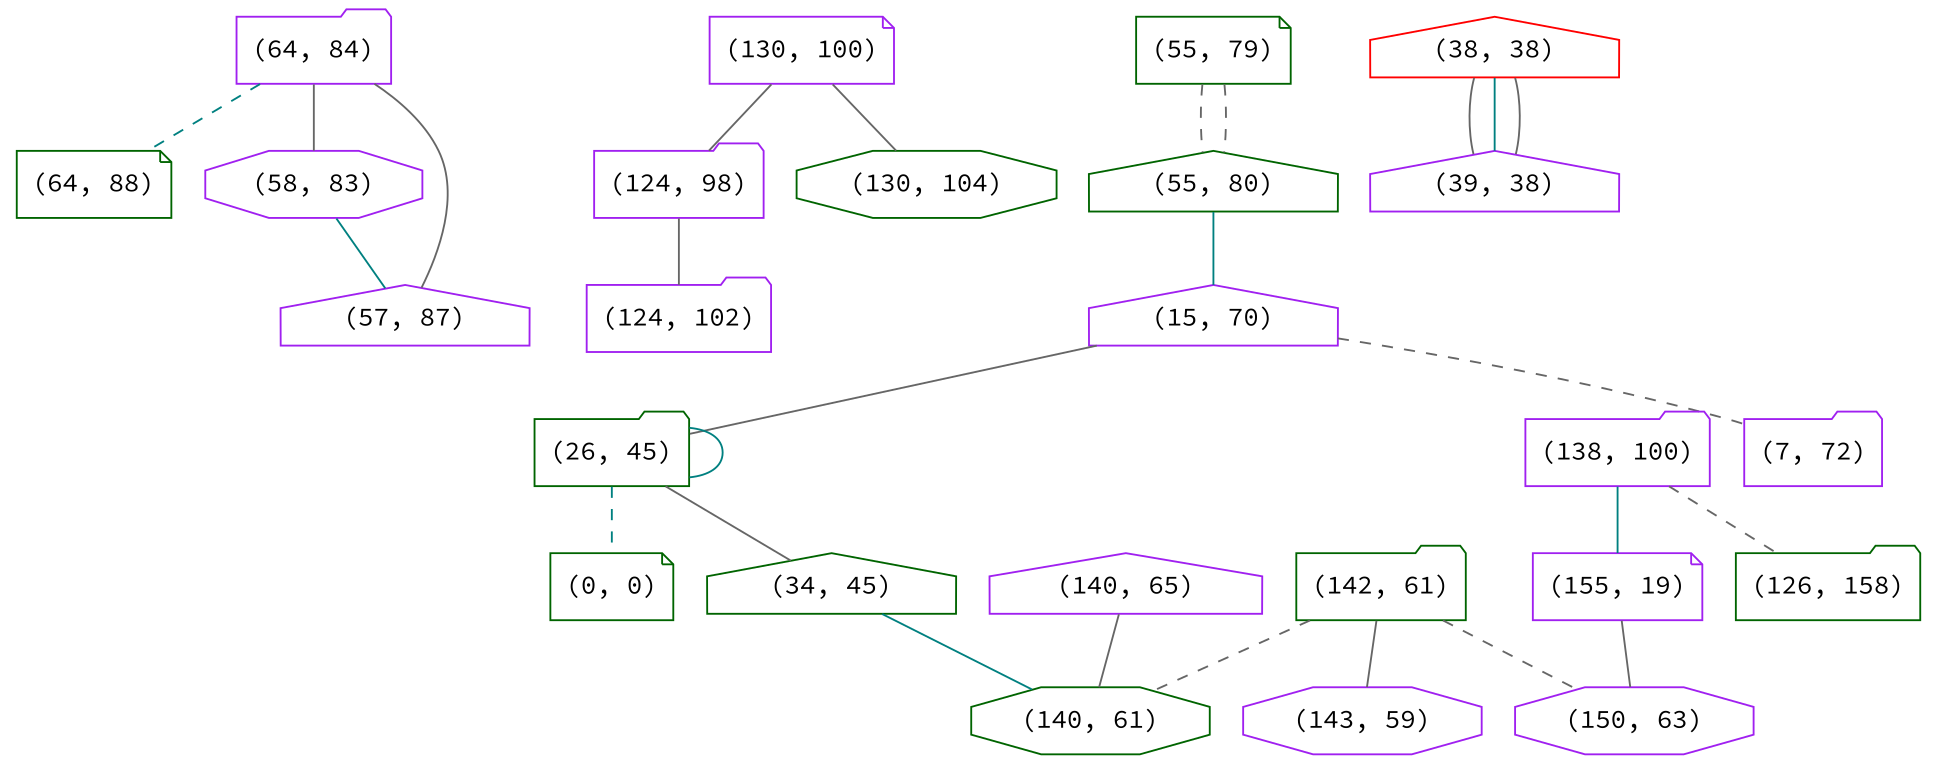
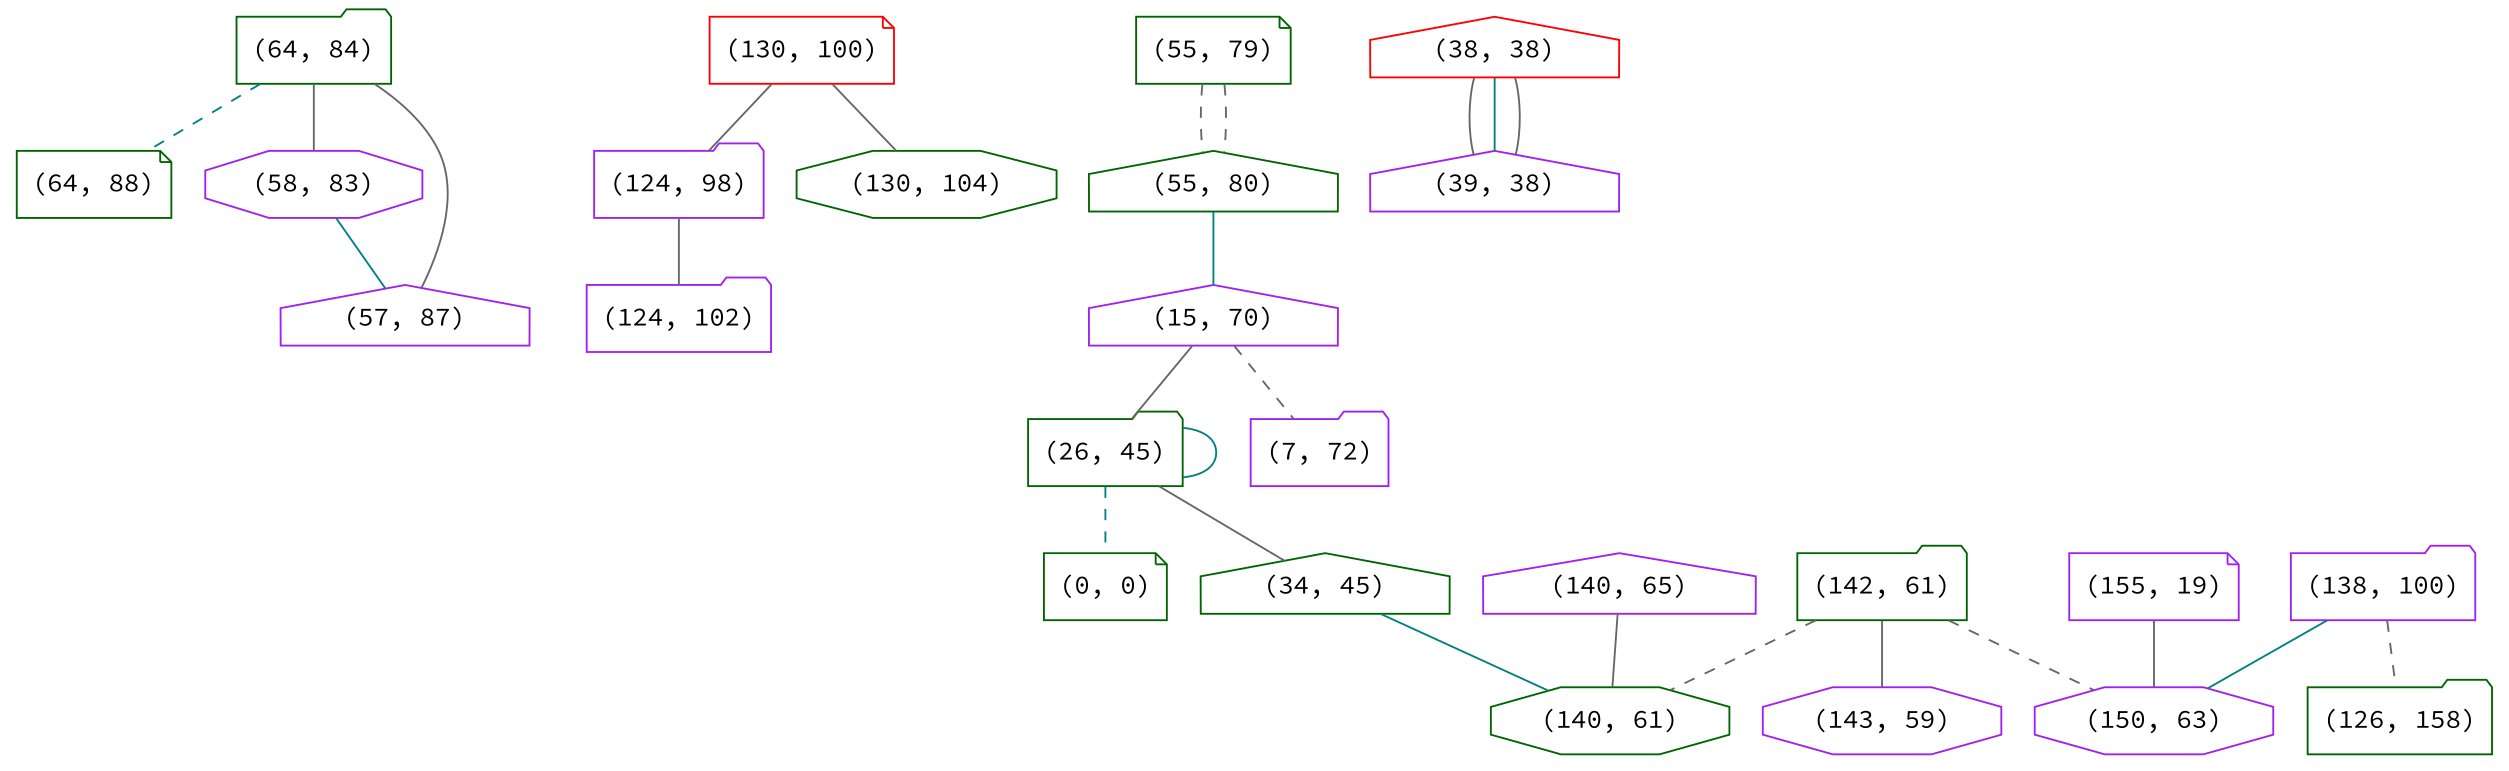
(314, 50) -> (314, 50)
(802, 50) -> (802, 50)
(1618, 520) -> (2267, 654)
